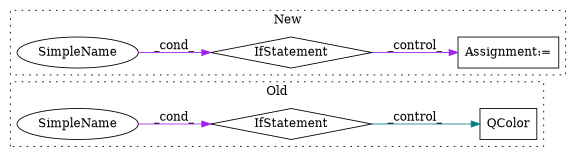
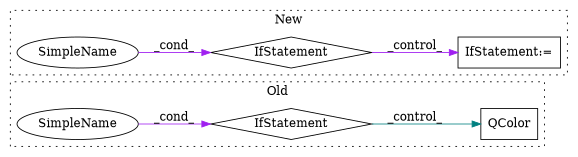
(508, 53) -> (509, 53)
